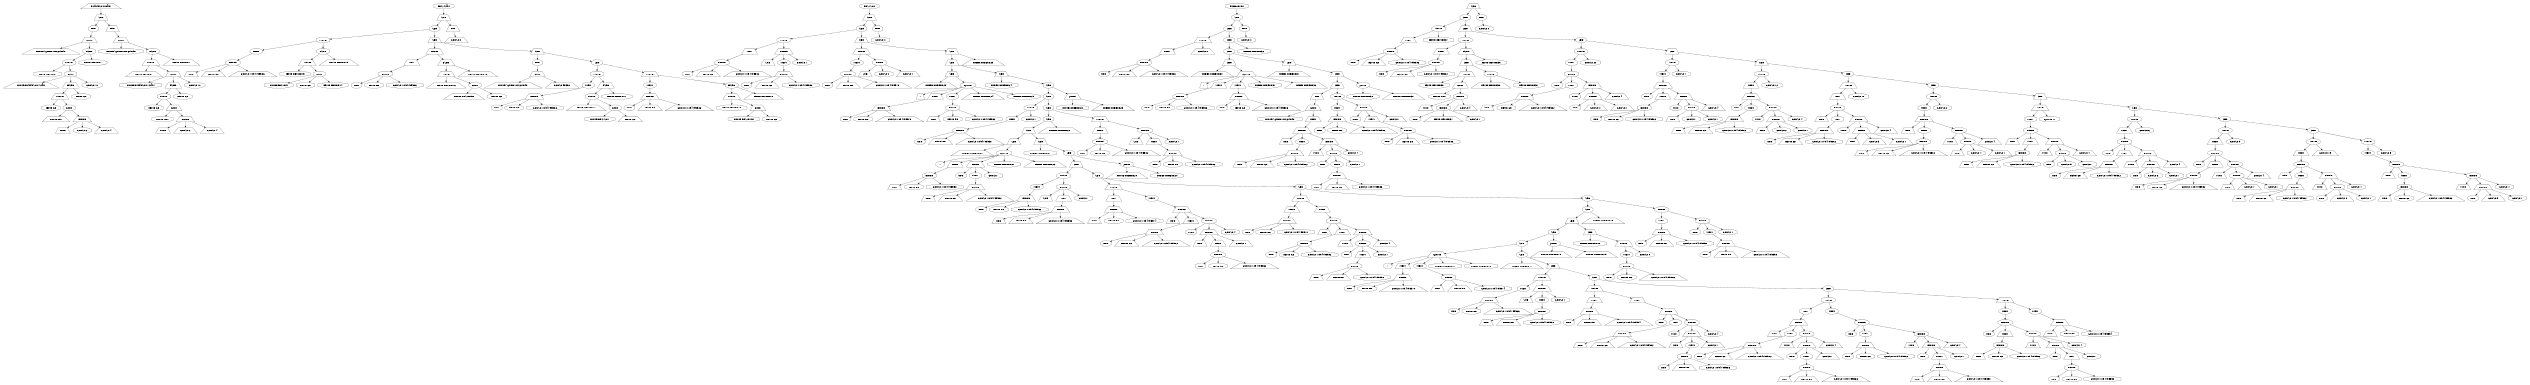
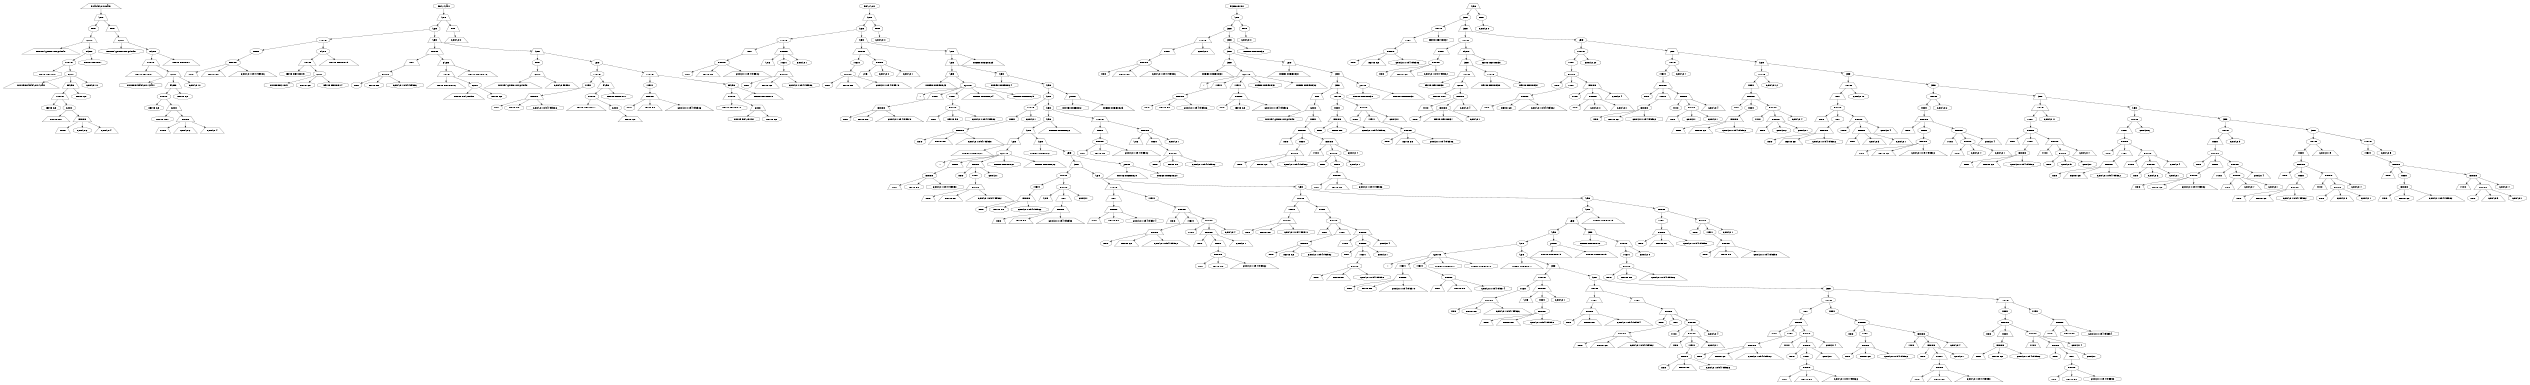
(1073, 108) -> (1073, 108)
(600, 119) -> none
(2050, 119) -> (2050, 119)
